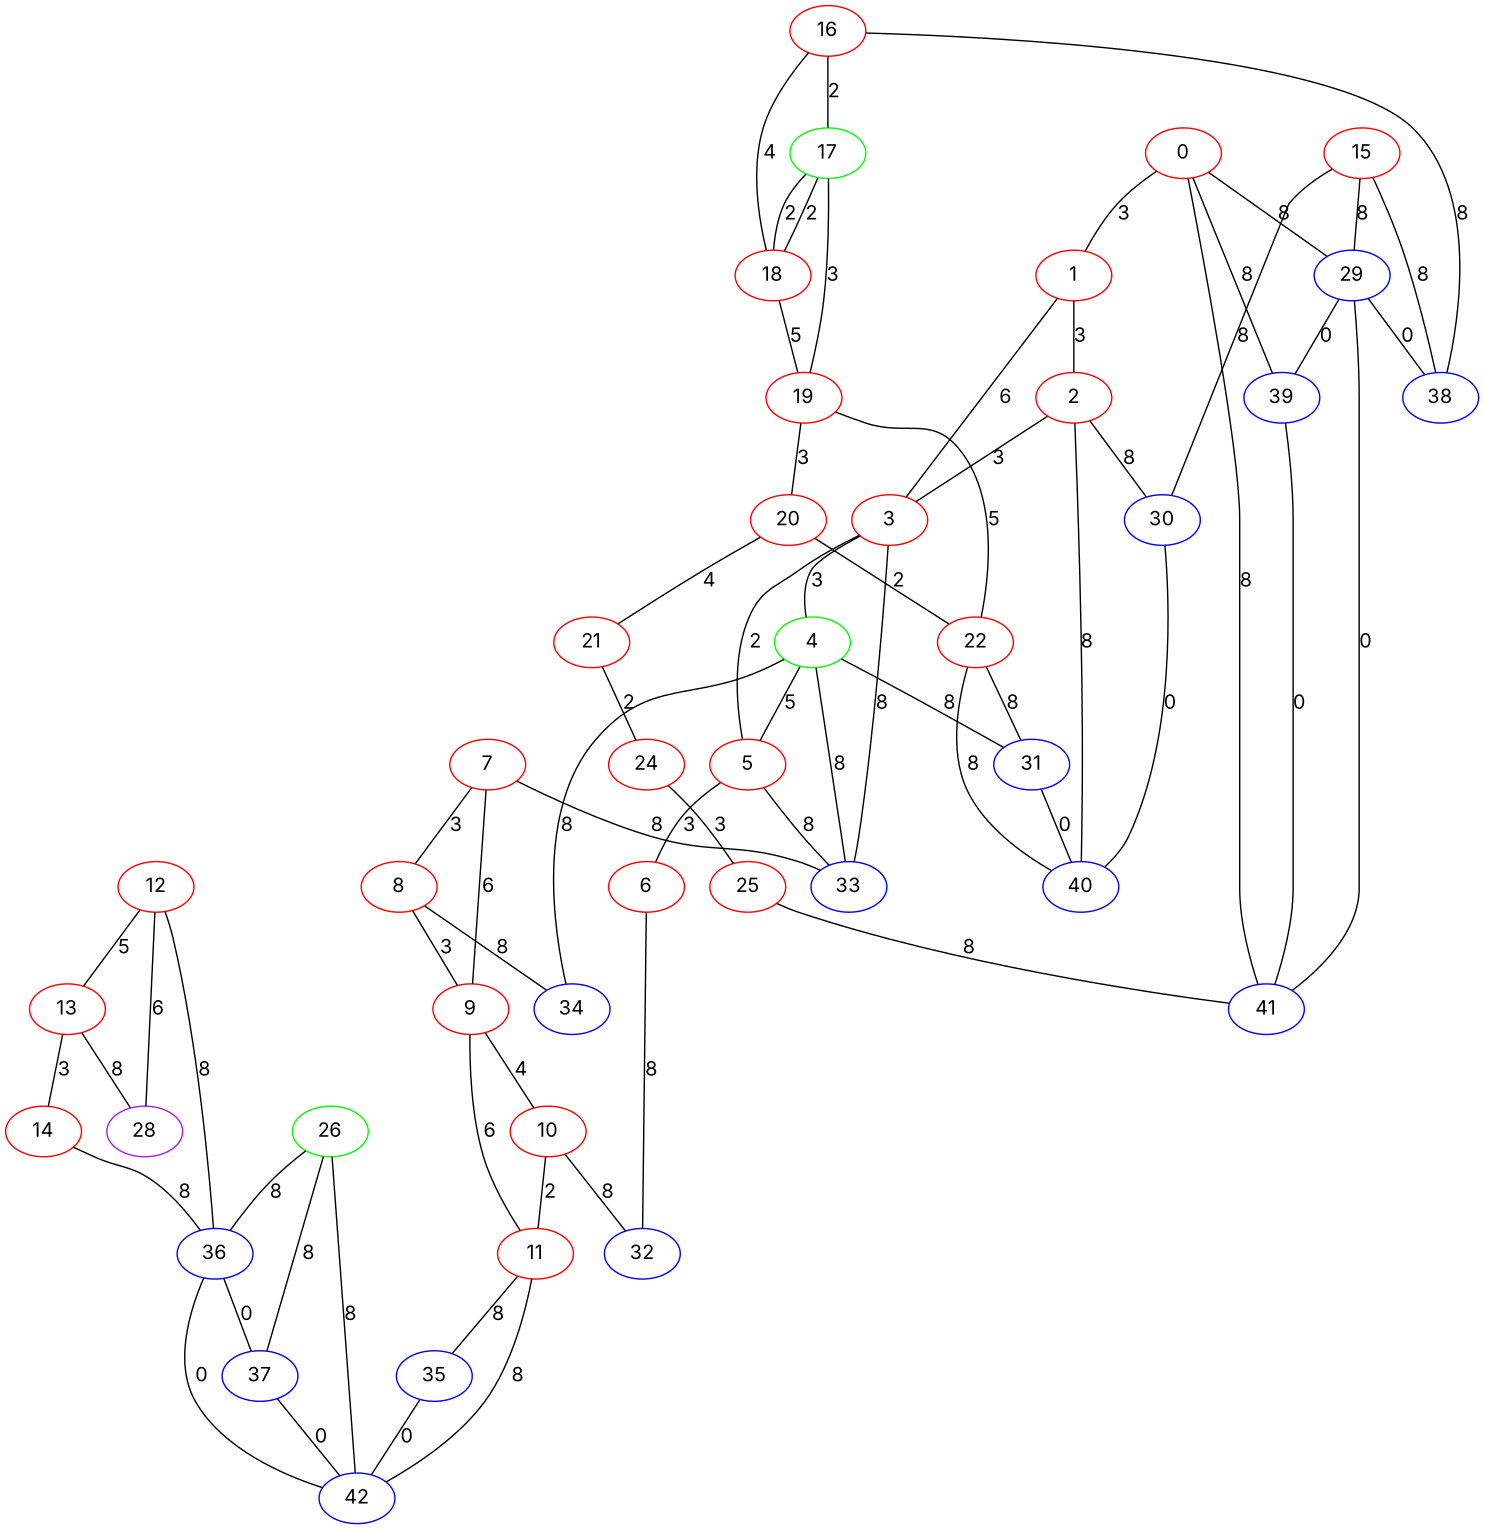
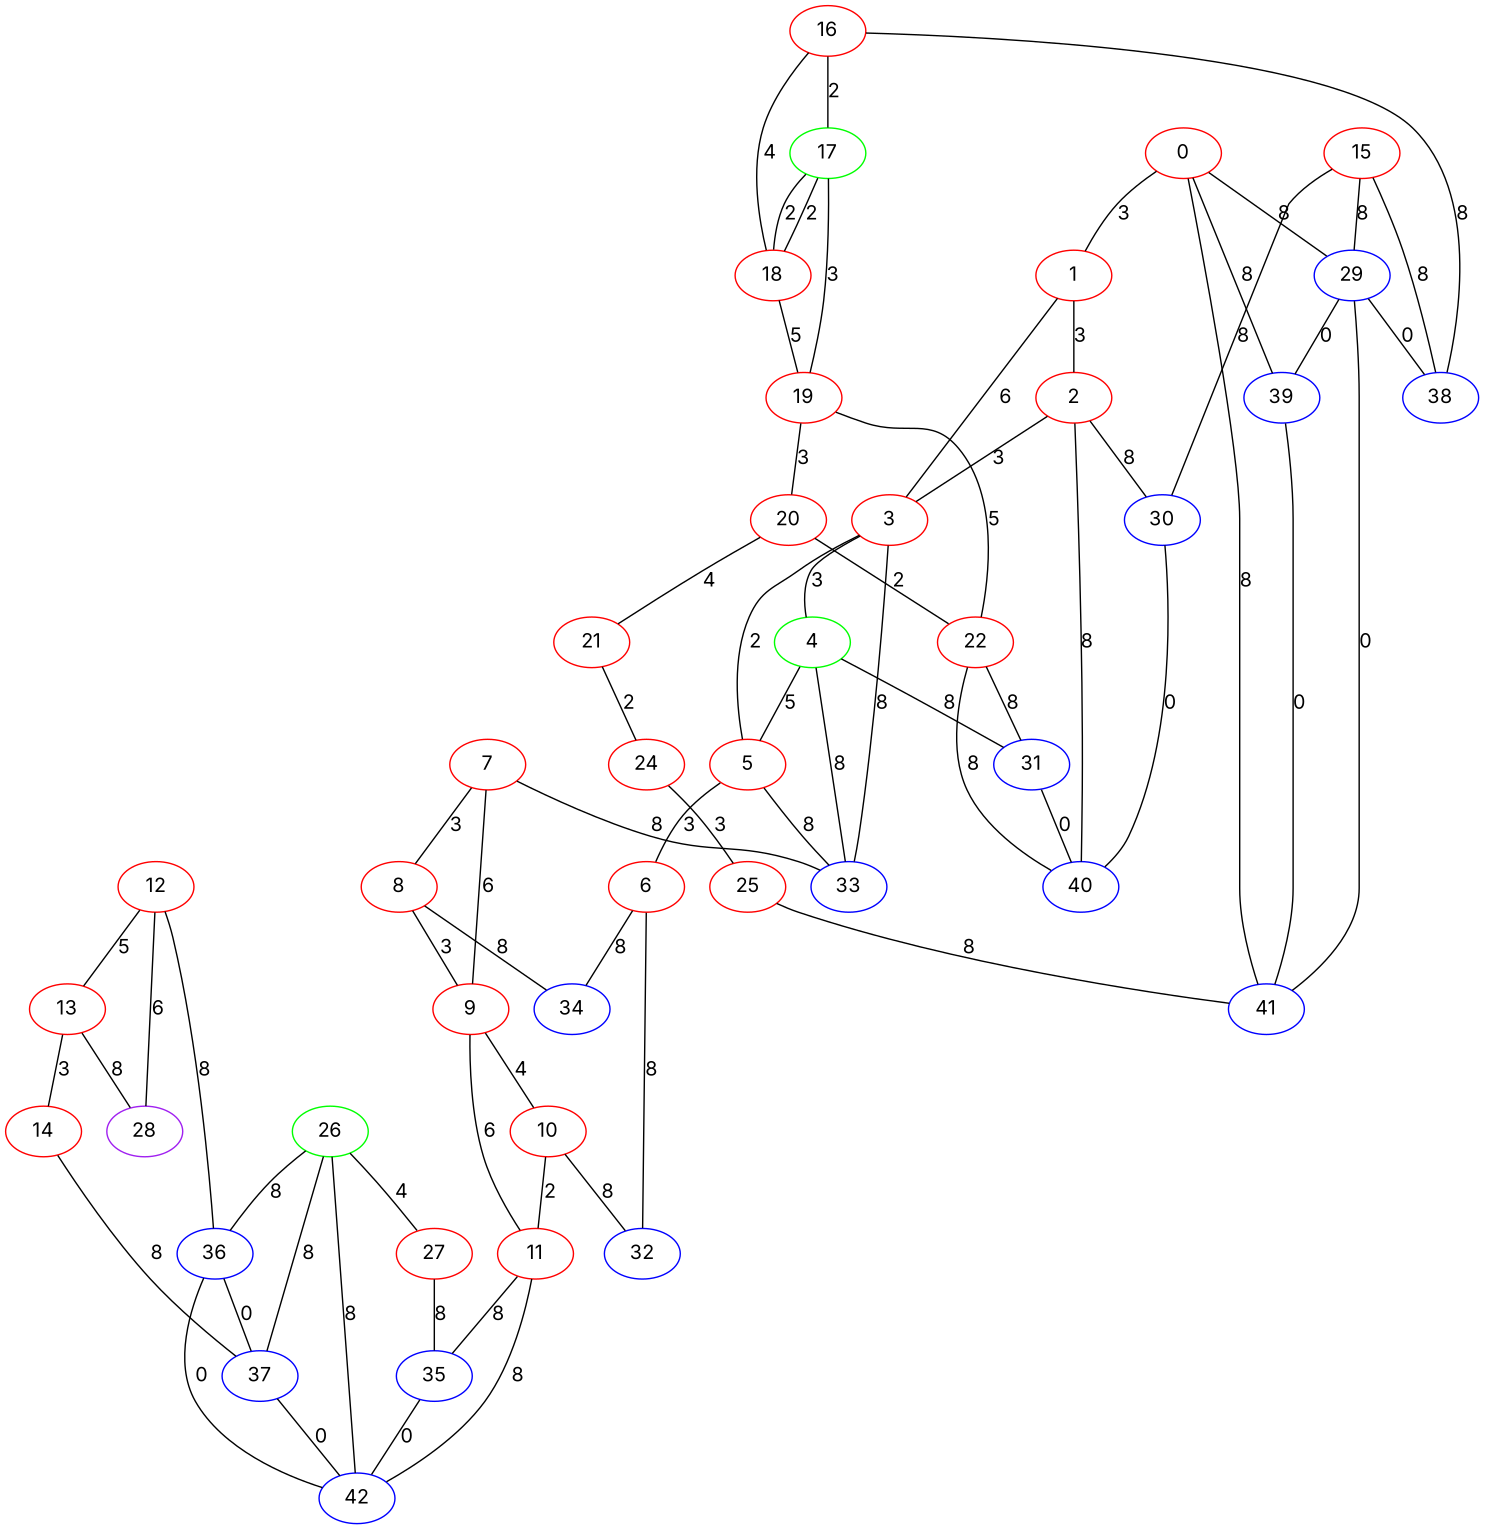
(583, 759) -> (609, 948)
(145, 1176) -> (137, 1264)
none -> (434, 1254)
